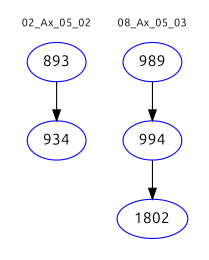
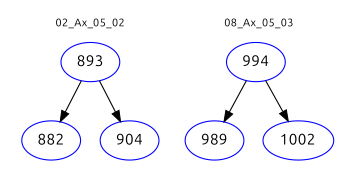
(152, 96) -> (238, 96)
none -> (51, 140)
(57, 140) -> (130, 140)
(152, 219) -> (298, 140)
